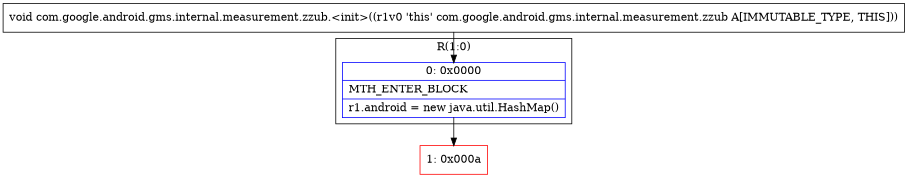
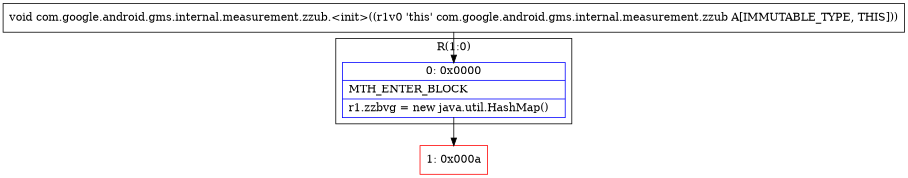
(454, 108) -> (449, 108)
